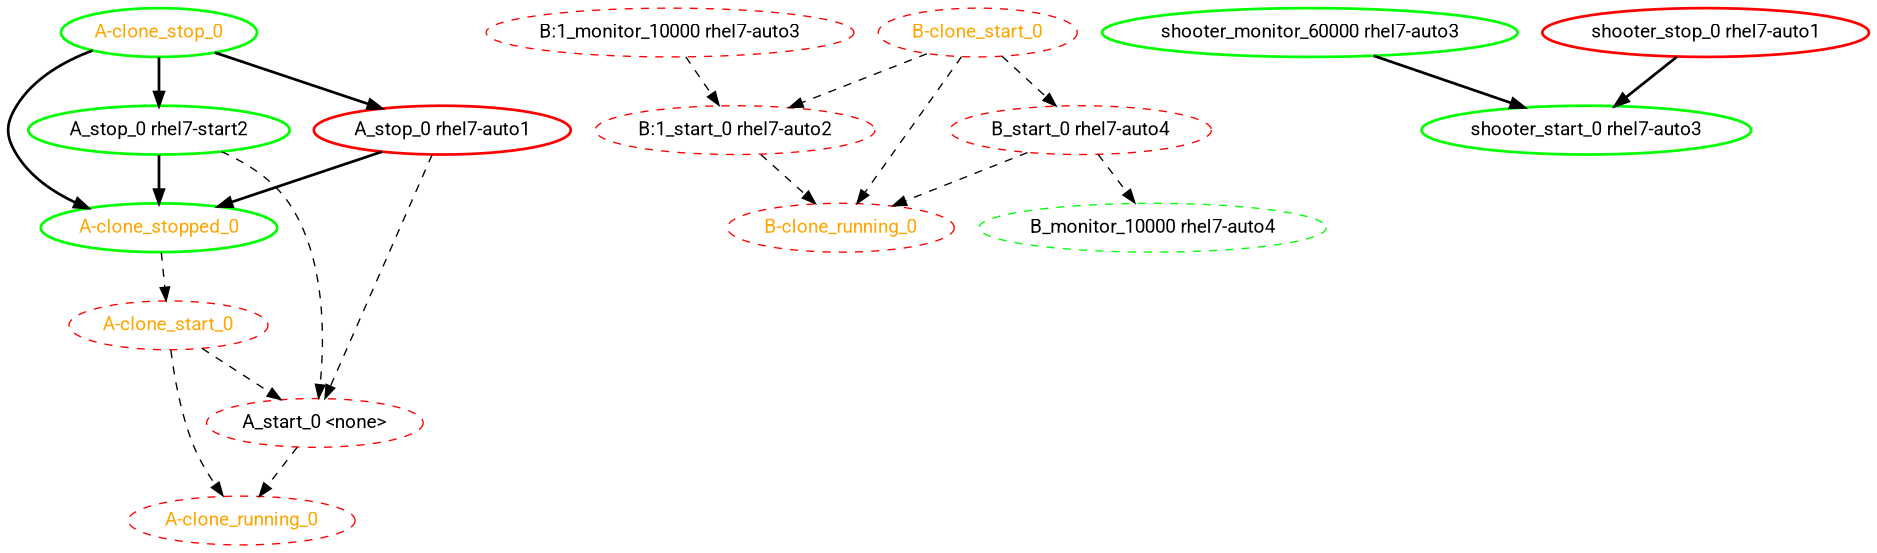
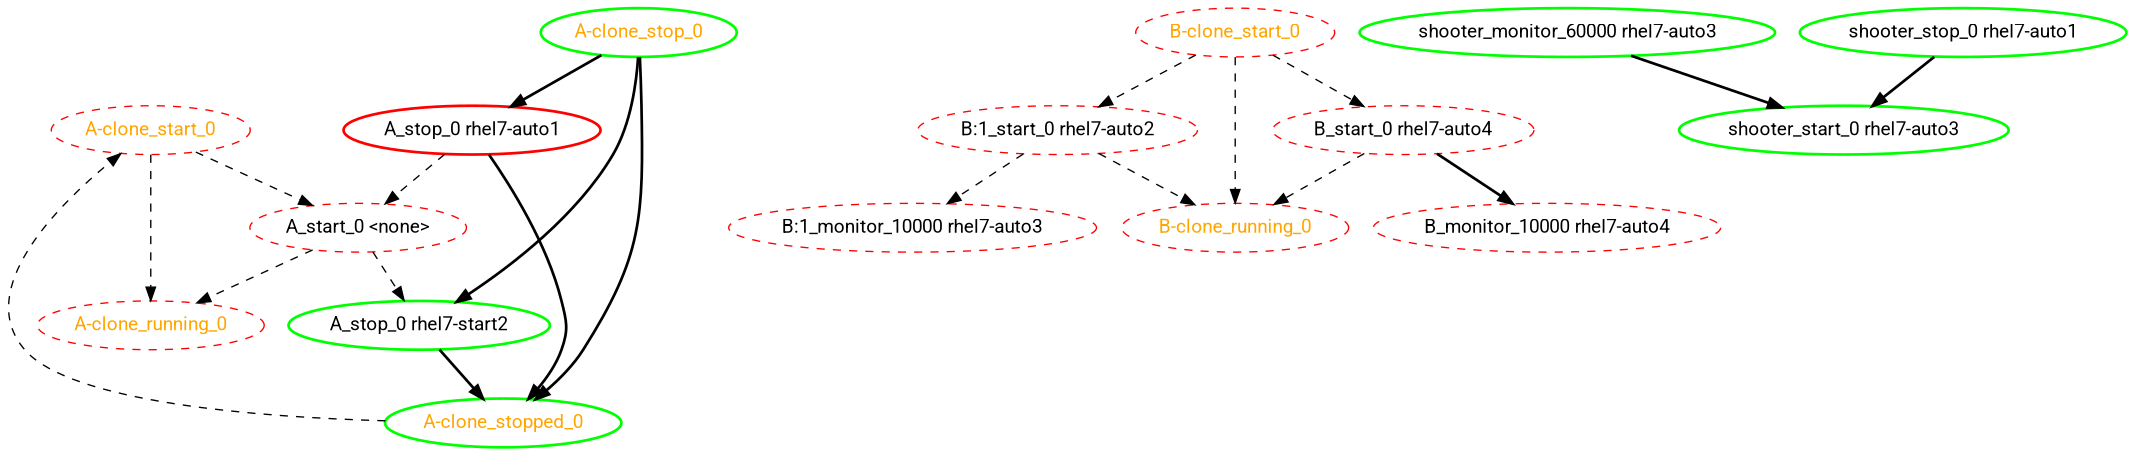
(1706, 33) -> (1963, 33)
(699, 75) -> (991, 175)
(1112, 173) -> (1469, 175)
(1153, 228) -> (1547, 228)
(310, 249) -> (385, 270)
